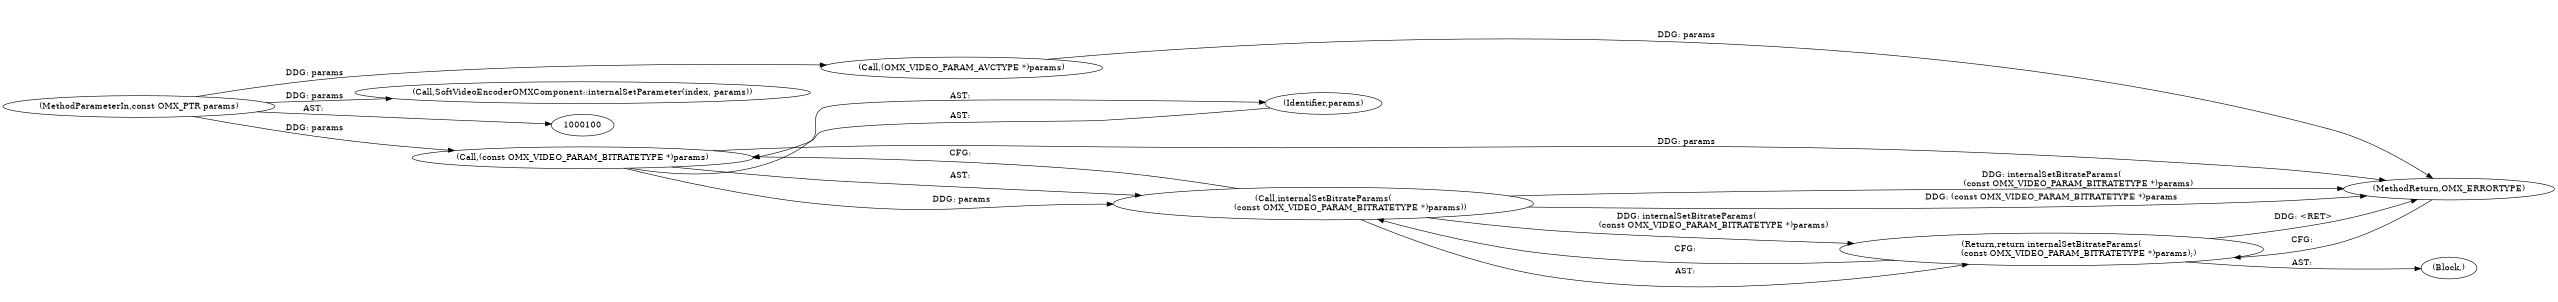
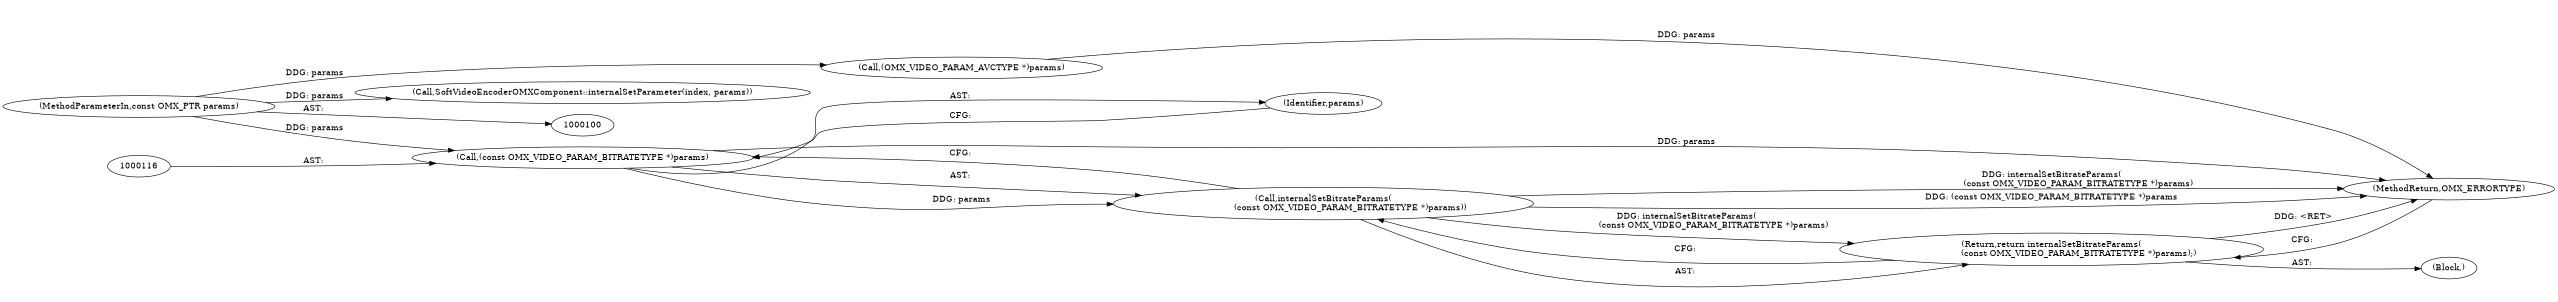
(962, 116) -> (962, 116)
none -> (139, 166)
